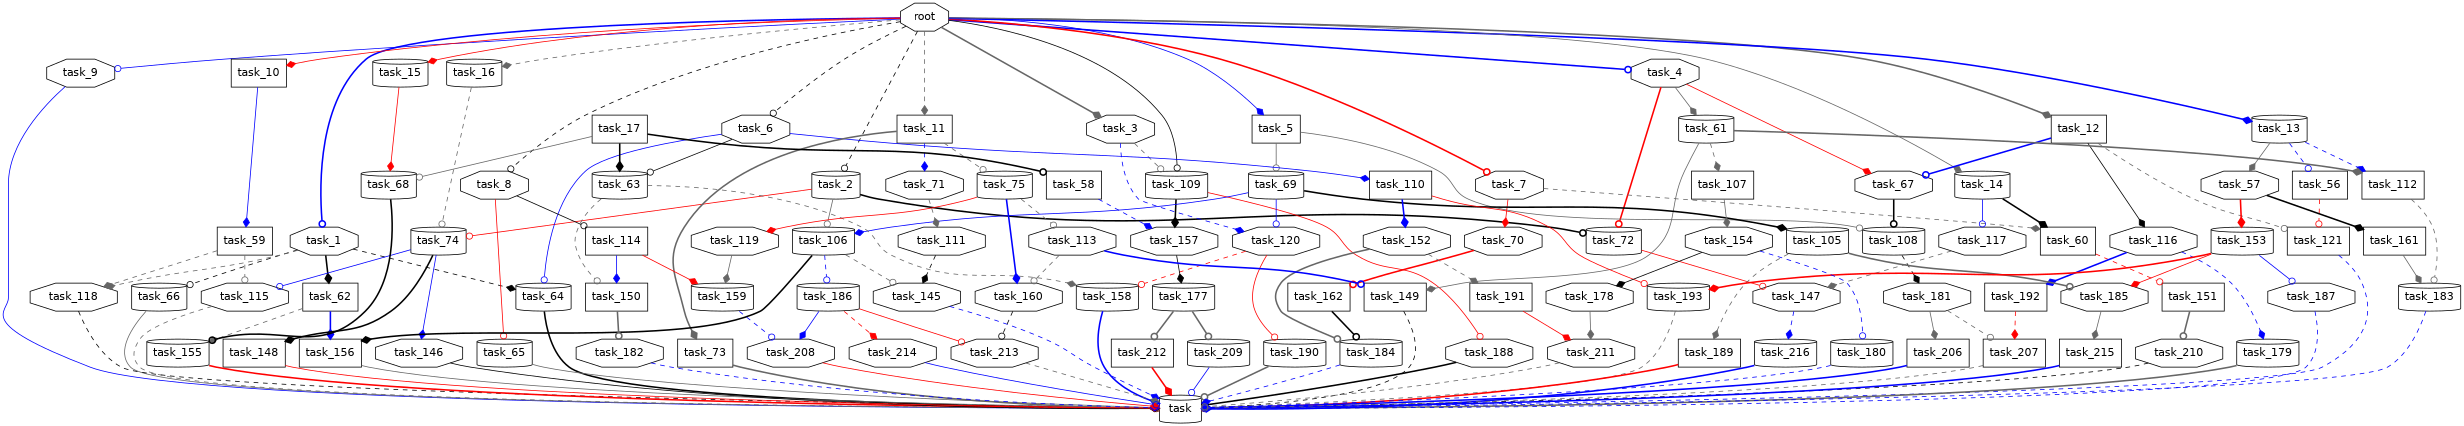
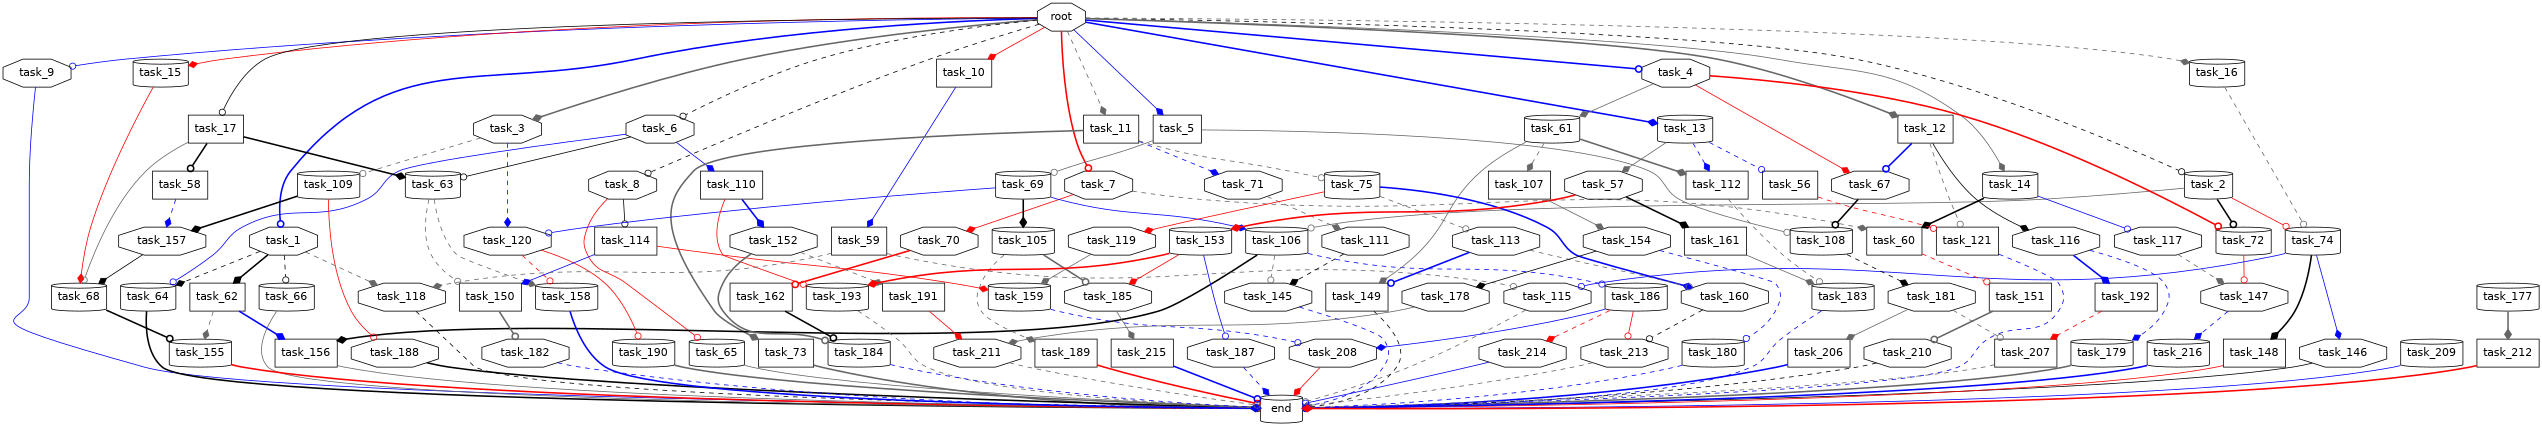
(1088, 60) -> (617, 25)
(1178, 265) -> (125, 266)
(1199, 322) -> none
(1165, 323) -> (2508, 321)
(1181, 409) -> (1281, 409)
